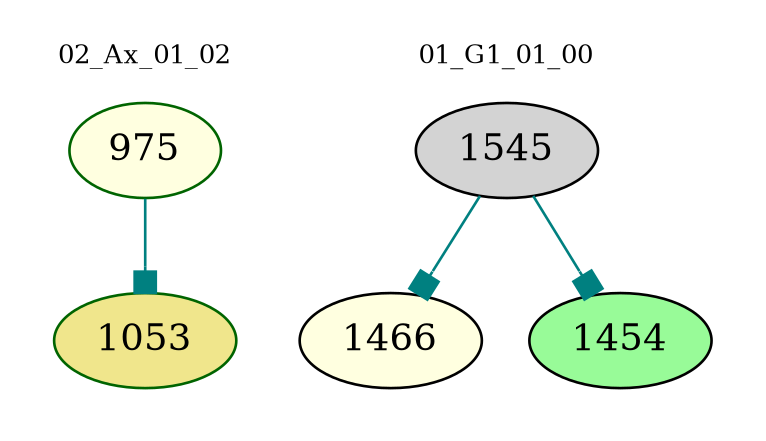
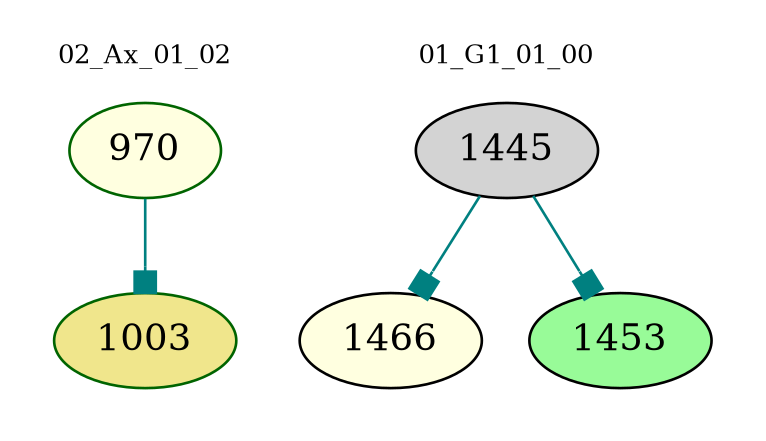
(145, 150) -> (145, 150)
(507, 150) -> (507, 150)
(145, 341) -> (145, 341)
(620, 341) -> (620, 341)
